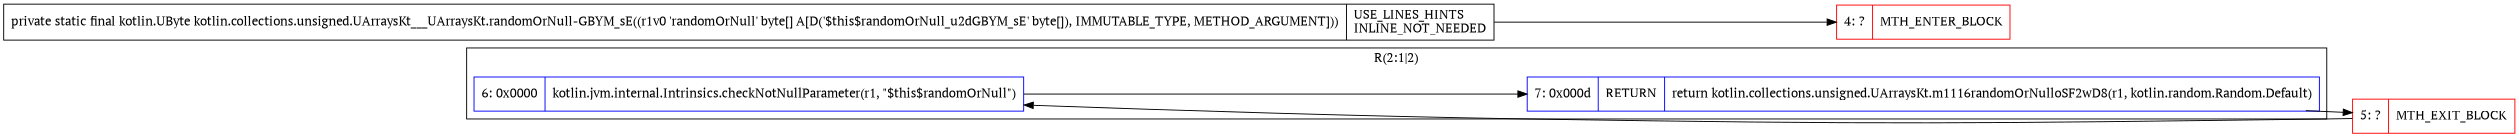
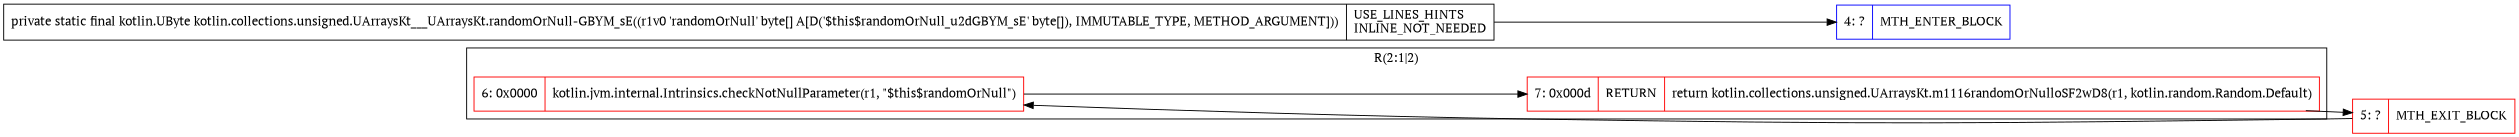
(1923, 22) -> (1923, 22)
(749, 94) -> (749, 94)
(1923, 94) -> (1923, 94)
